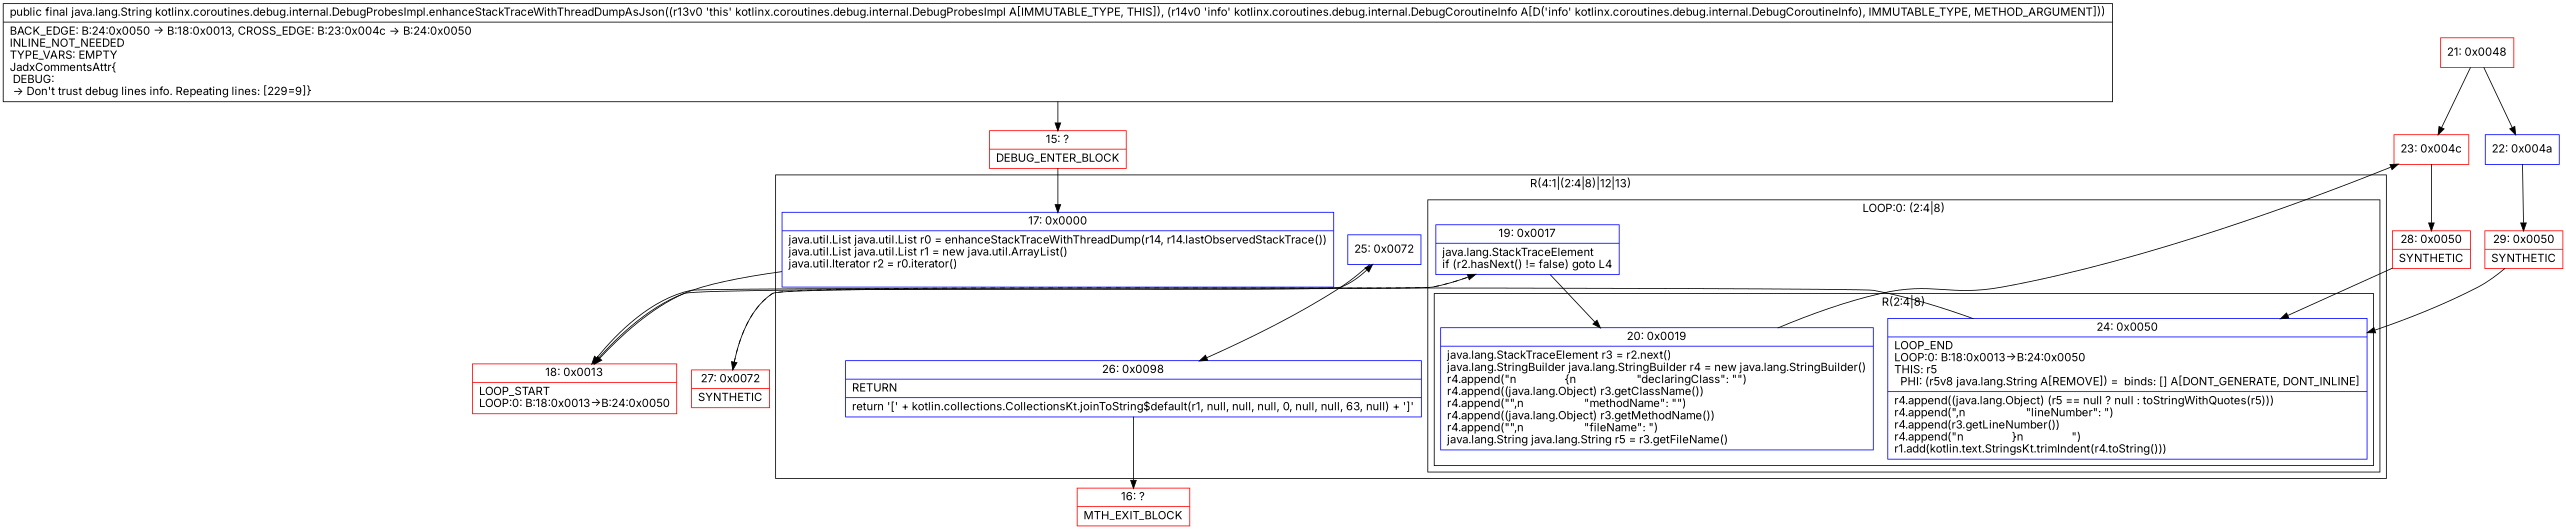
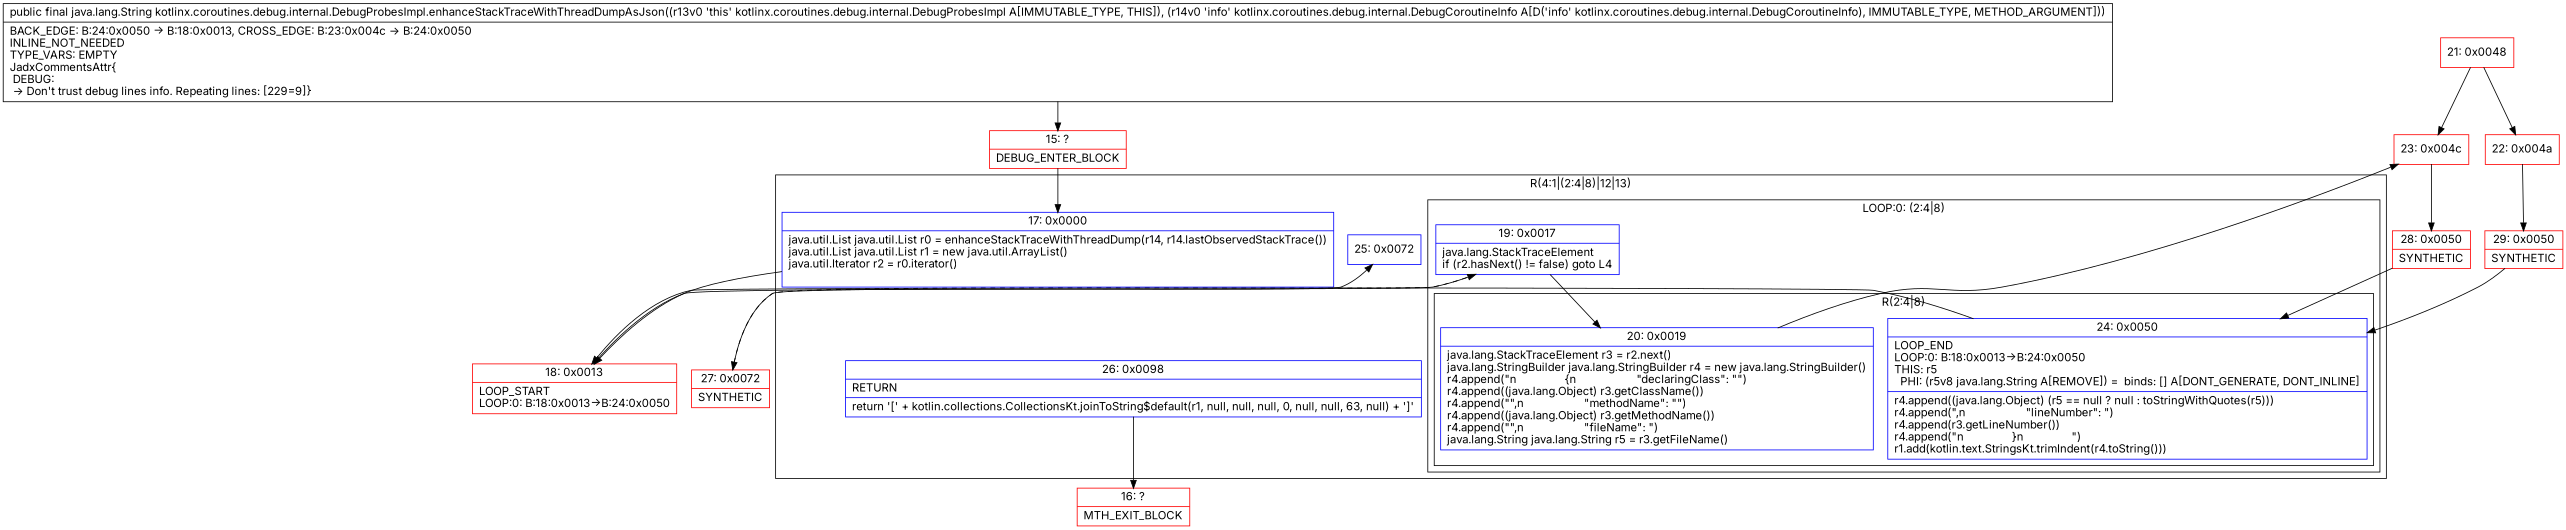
(2522, 150) -> (2522, 150)
(1291, 316) -> none
